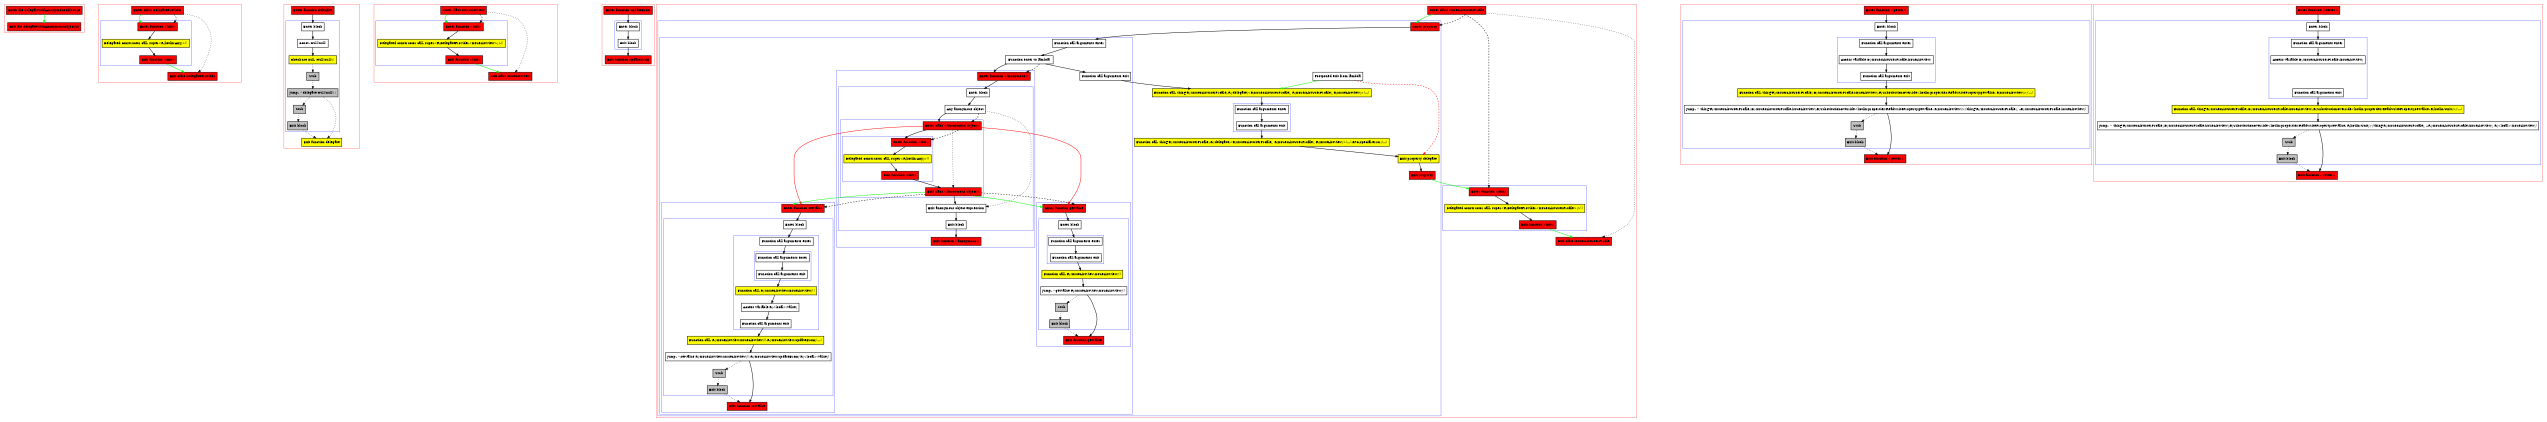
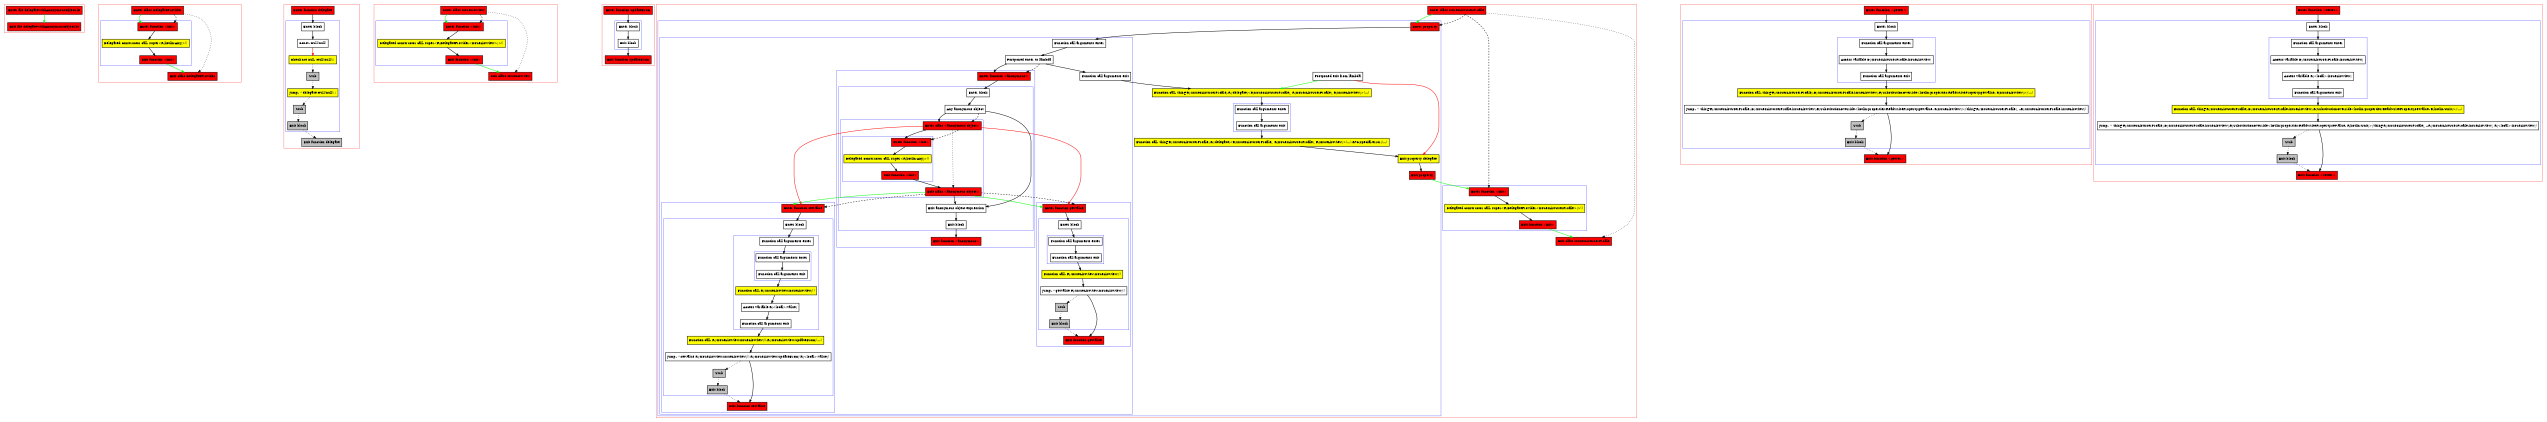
(313, 50) -> (313, 50)
(1029, 60) -> (1029, 60)
none -> (2318, 76)
(1427, 88) -> (1427, 88)
(313, 93) -> (313, 93)
(336, 115) -> none
(322, 142) -> (322, 142)
(1031, 158) -> (1031, 158)
